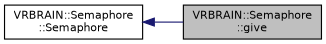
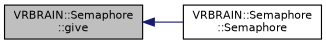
(169, 22) -> (169, 22)
